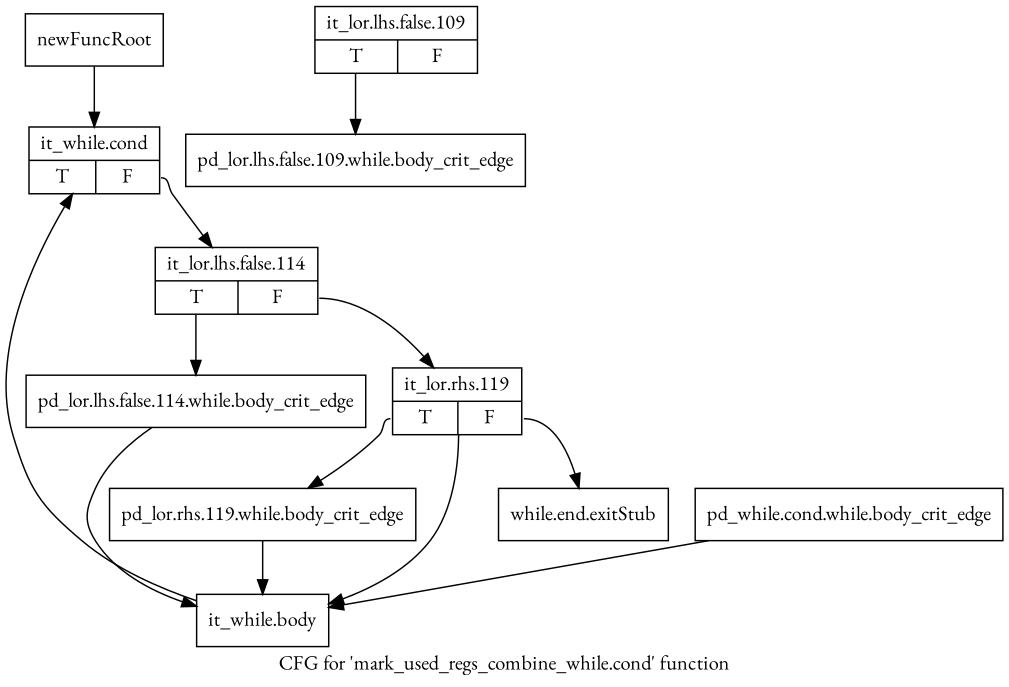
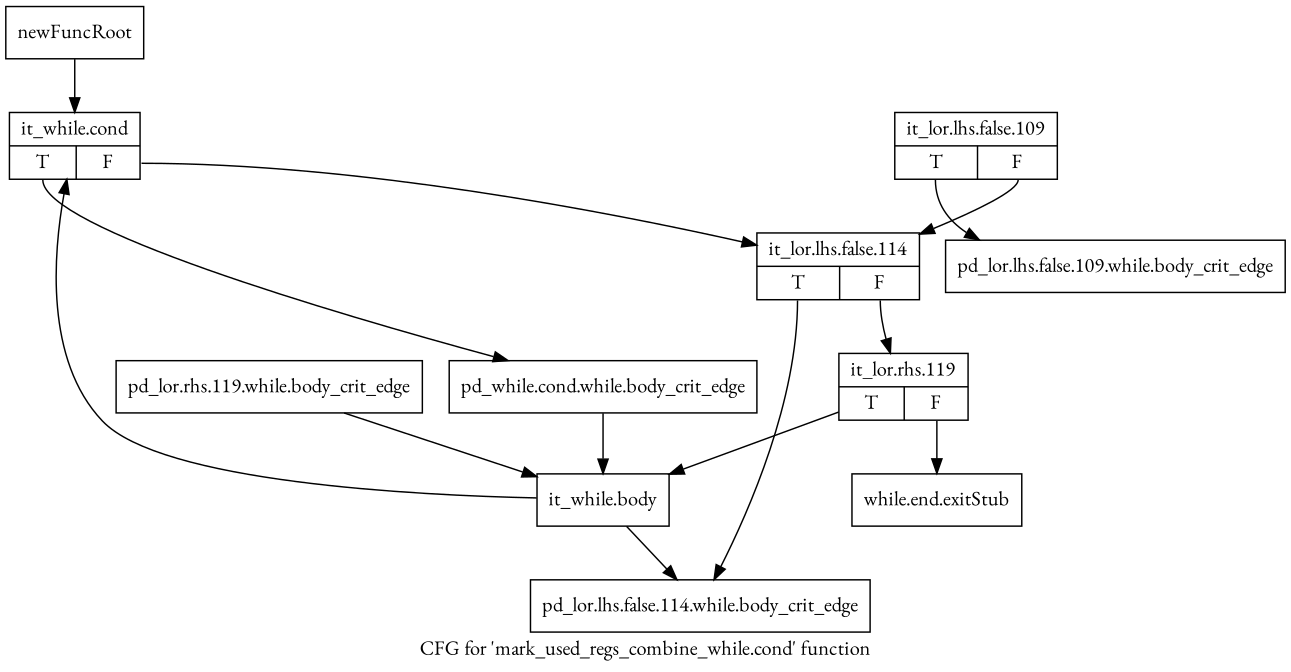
none -> (979, 208)
none -> (259, 287)
(359, 453) -> none
(89, 527) -> (647, 548)
